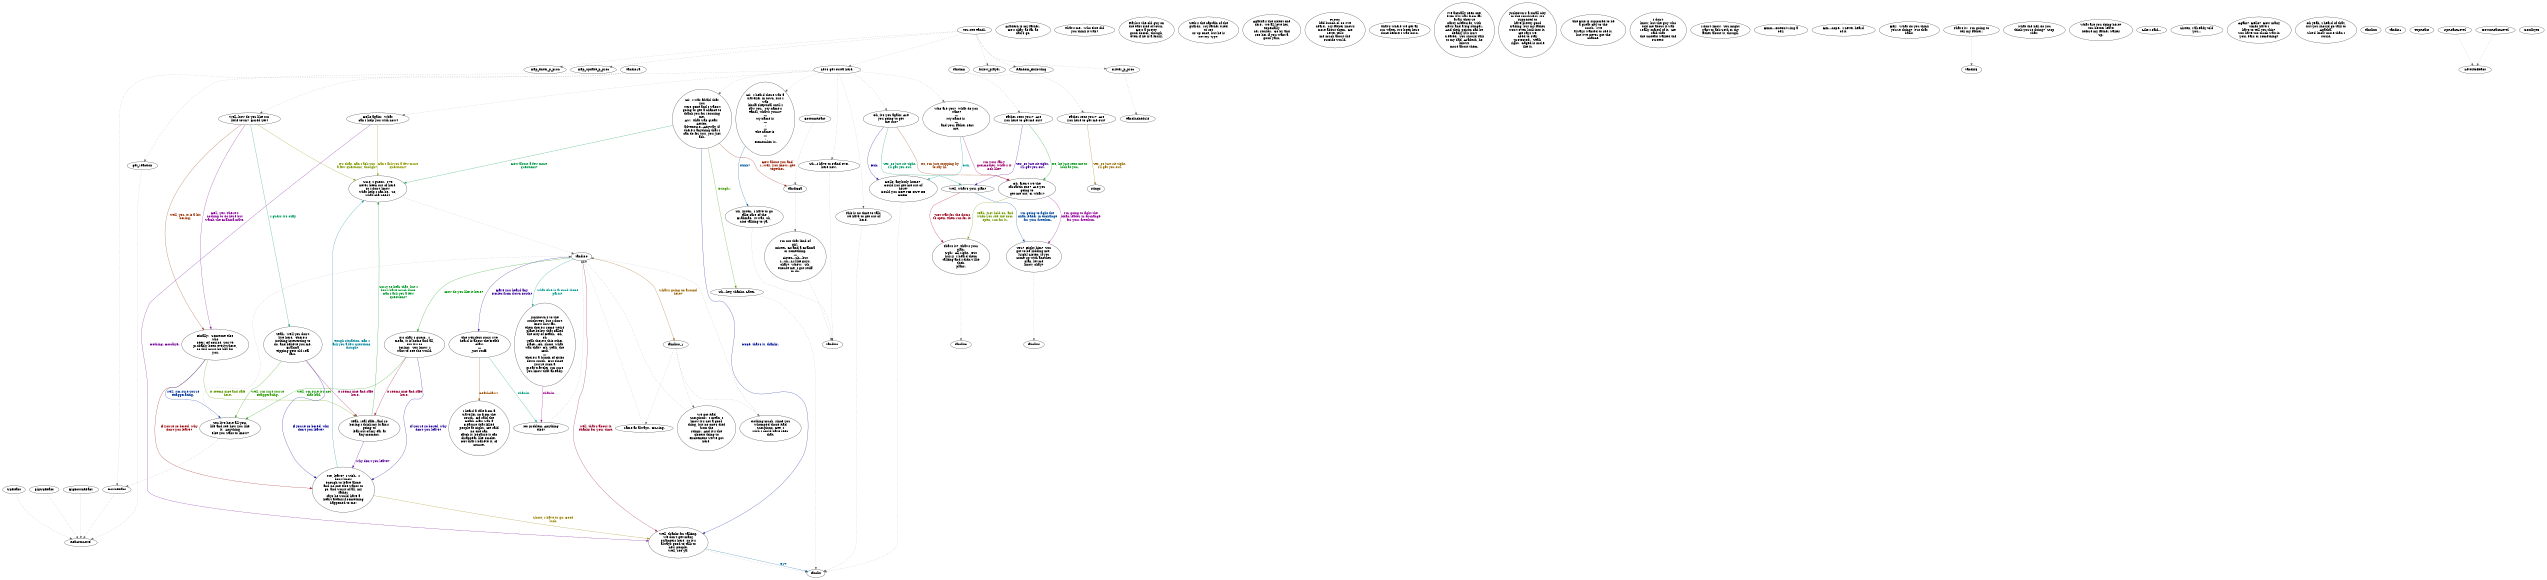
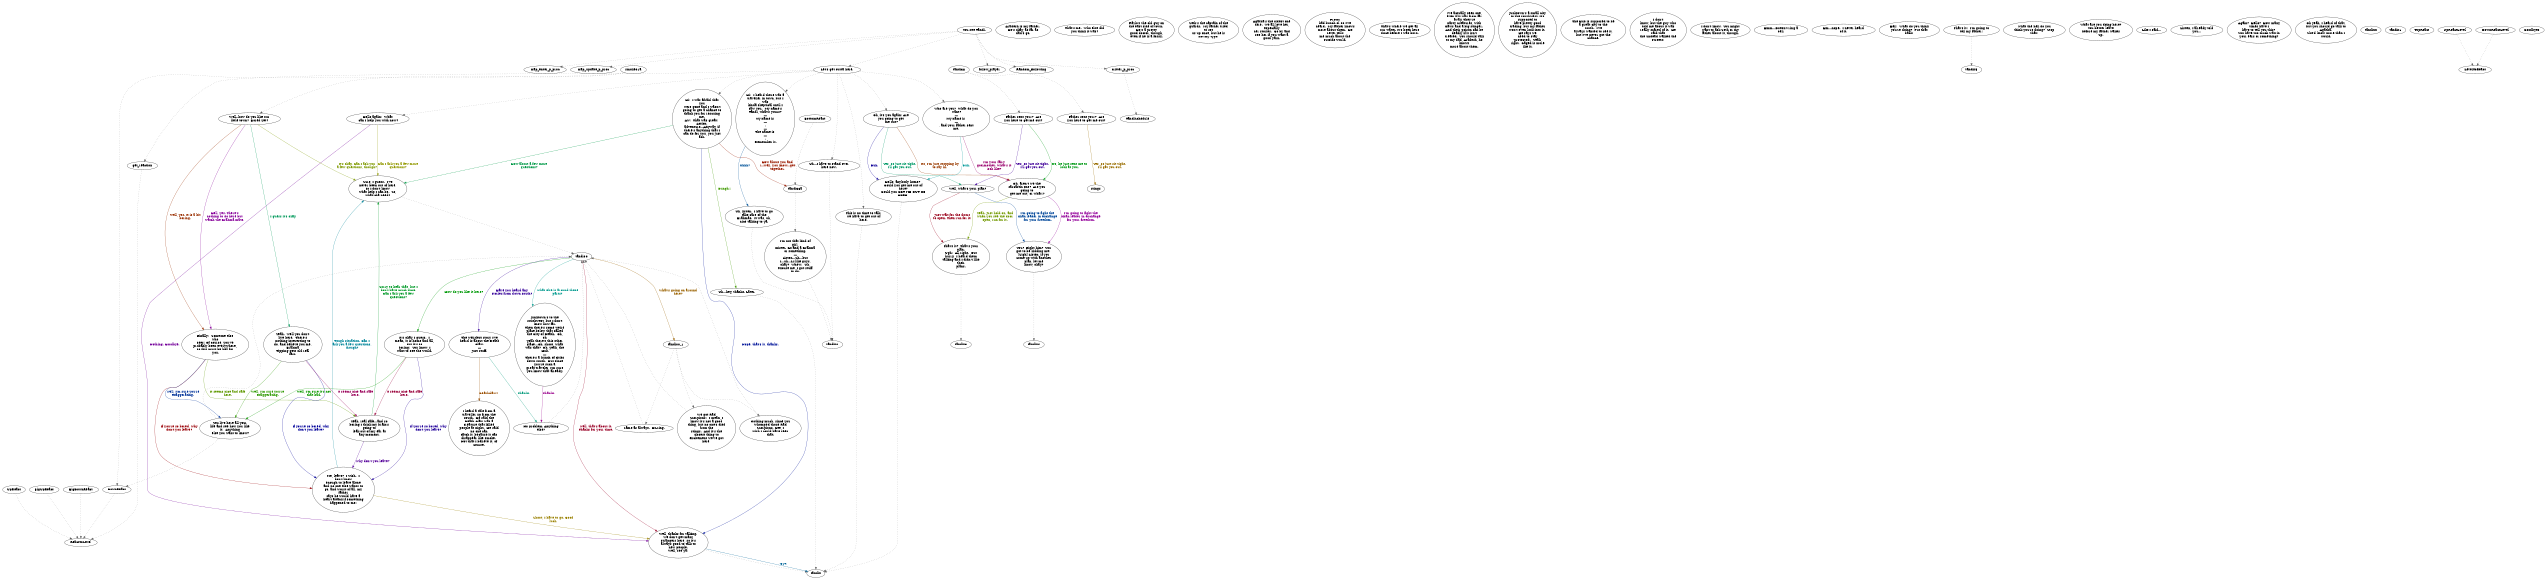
(633, 70) -> (633, 70)
